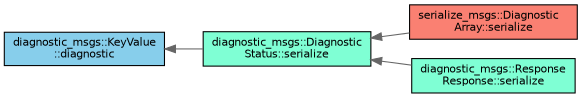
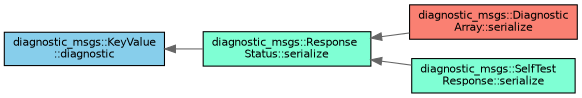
(493, 22) -> (493, 22)
(287, 49) -> (287, 49)
(493, 76) -> (493, 76)
